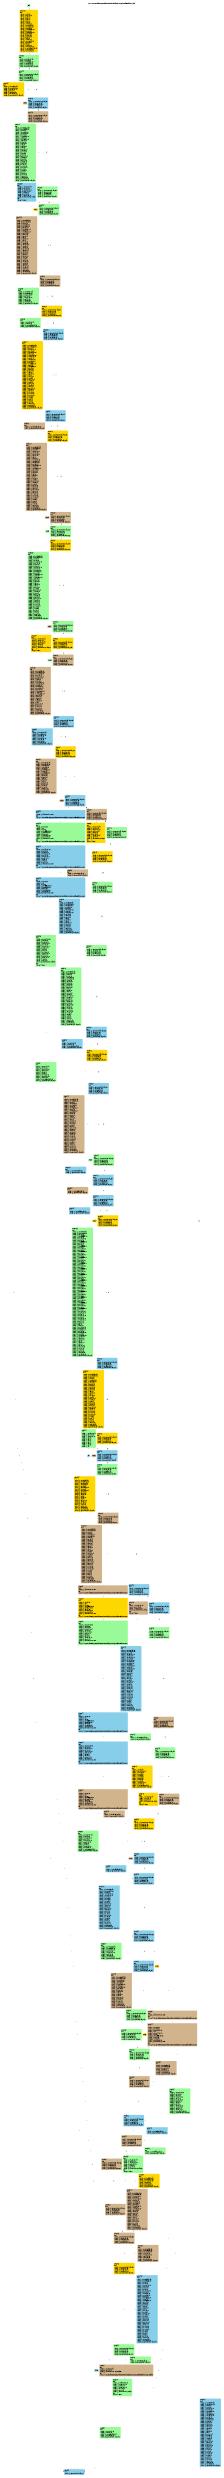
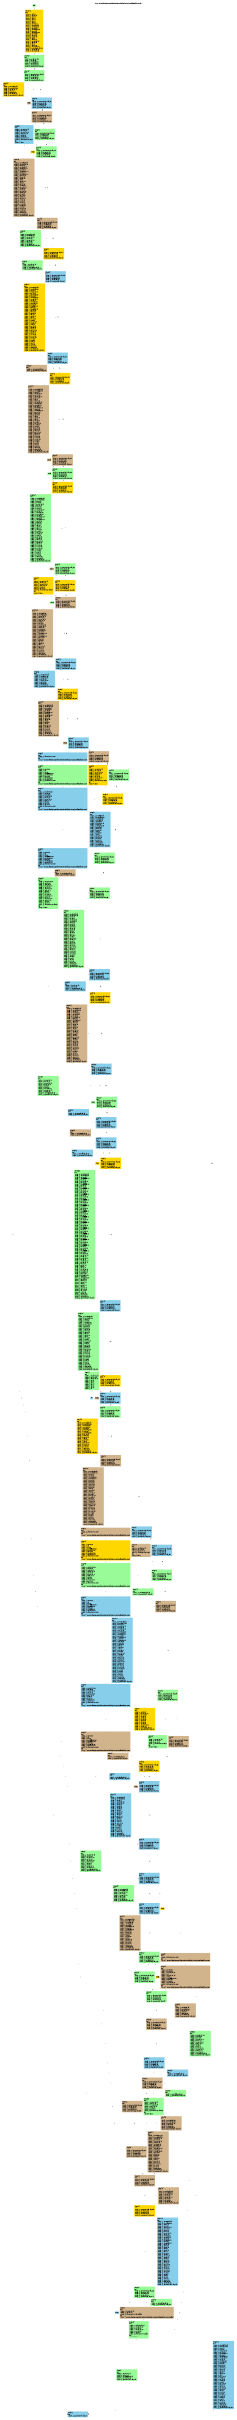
(25, 153) -> none
(93, 1399) -> (88, 1342)
(148, 1799) -> (158, 1742)
(149, 2181) -> (171, 2123)
